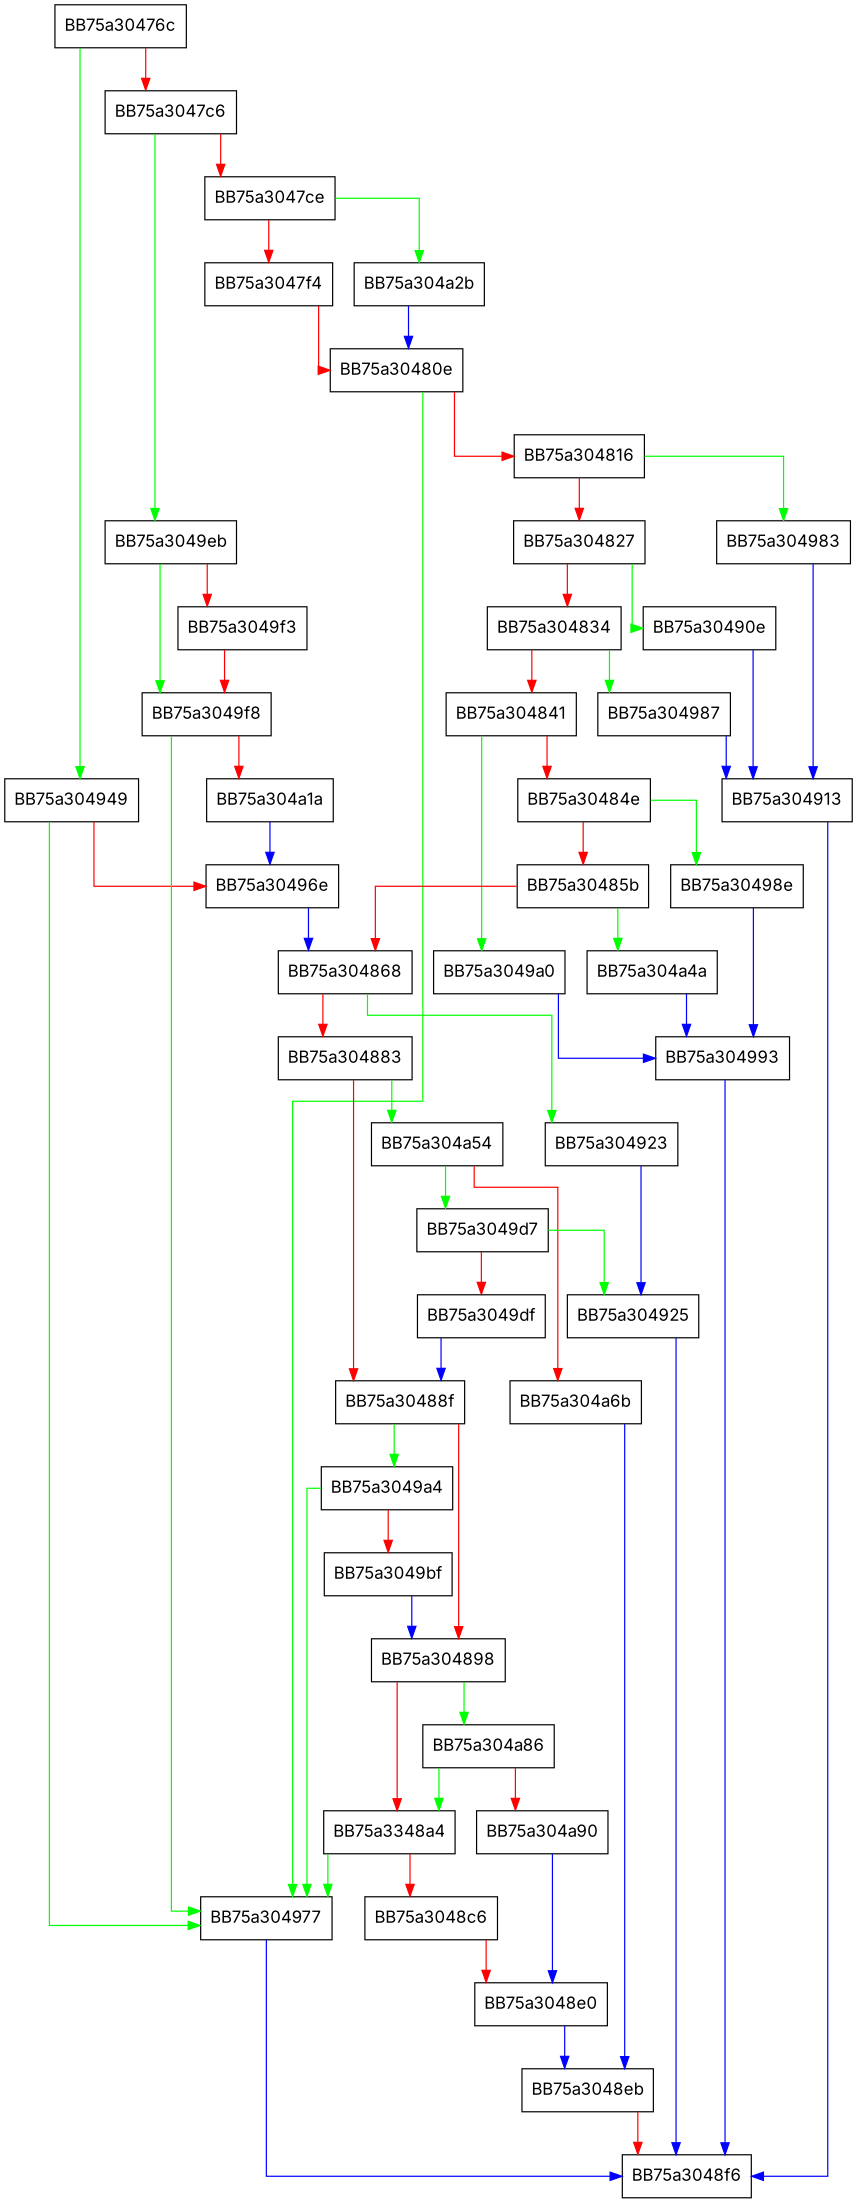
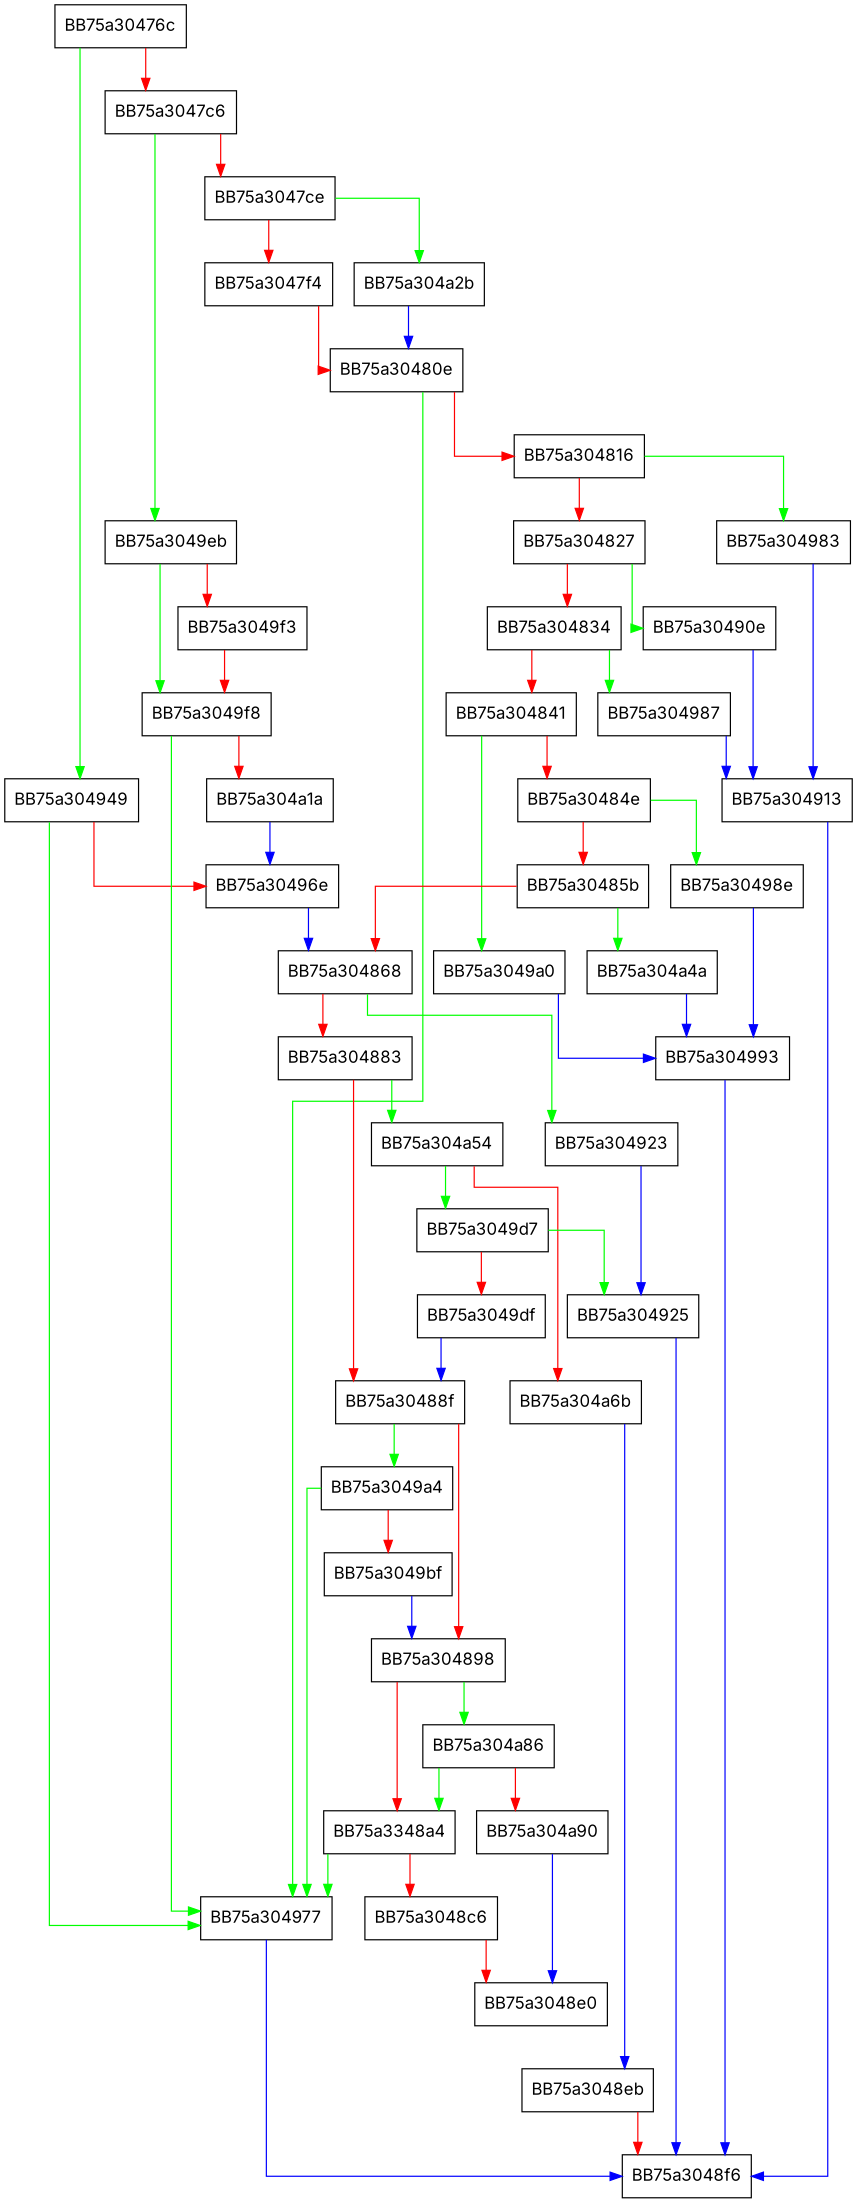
(565, 2041) -> none
